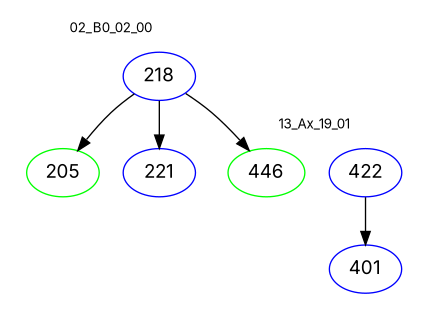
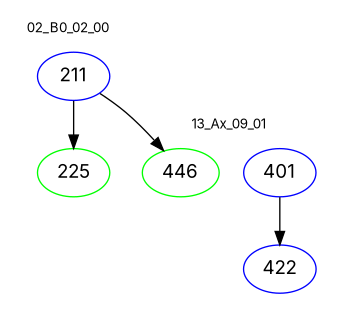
(159, 76) -> (74, 76)
(315, 125) -> (229, 125)
(63, 173) -> (74, 173)
(159, 173) -> none
(366, 214) -> (280, 214)
